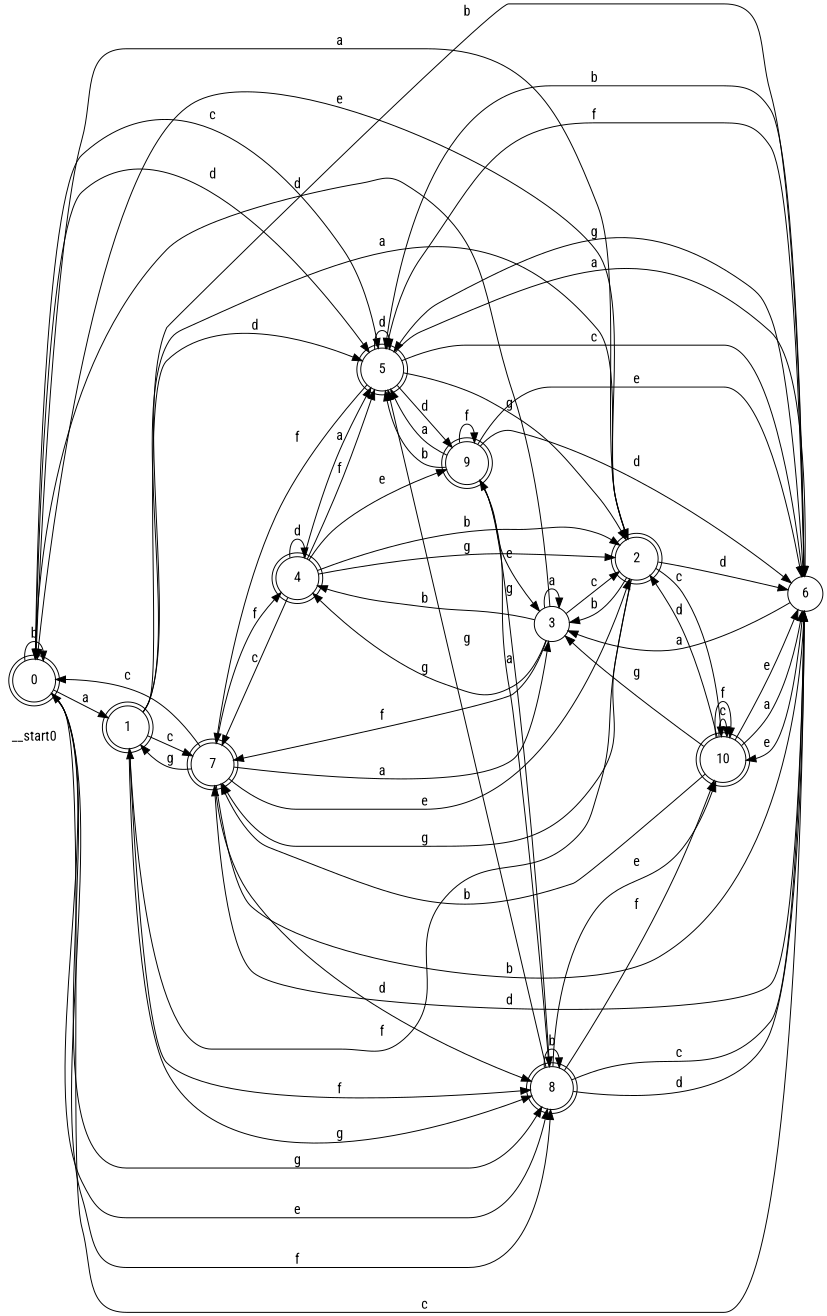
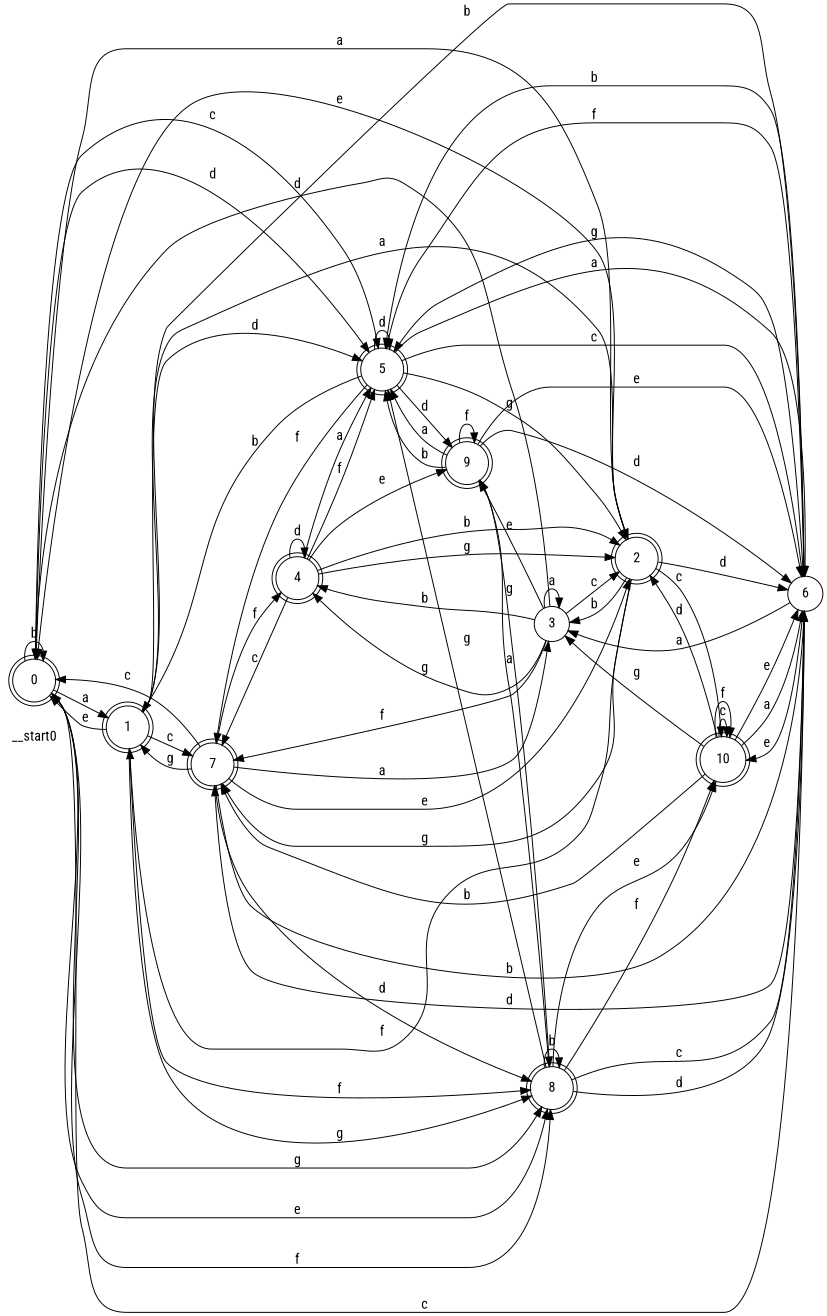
none -> (220, 513)
(509, 567) -> (513, 546)
none -> (78, 723)
